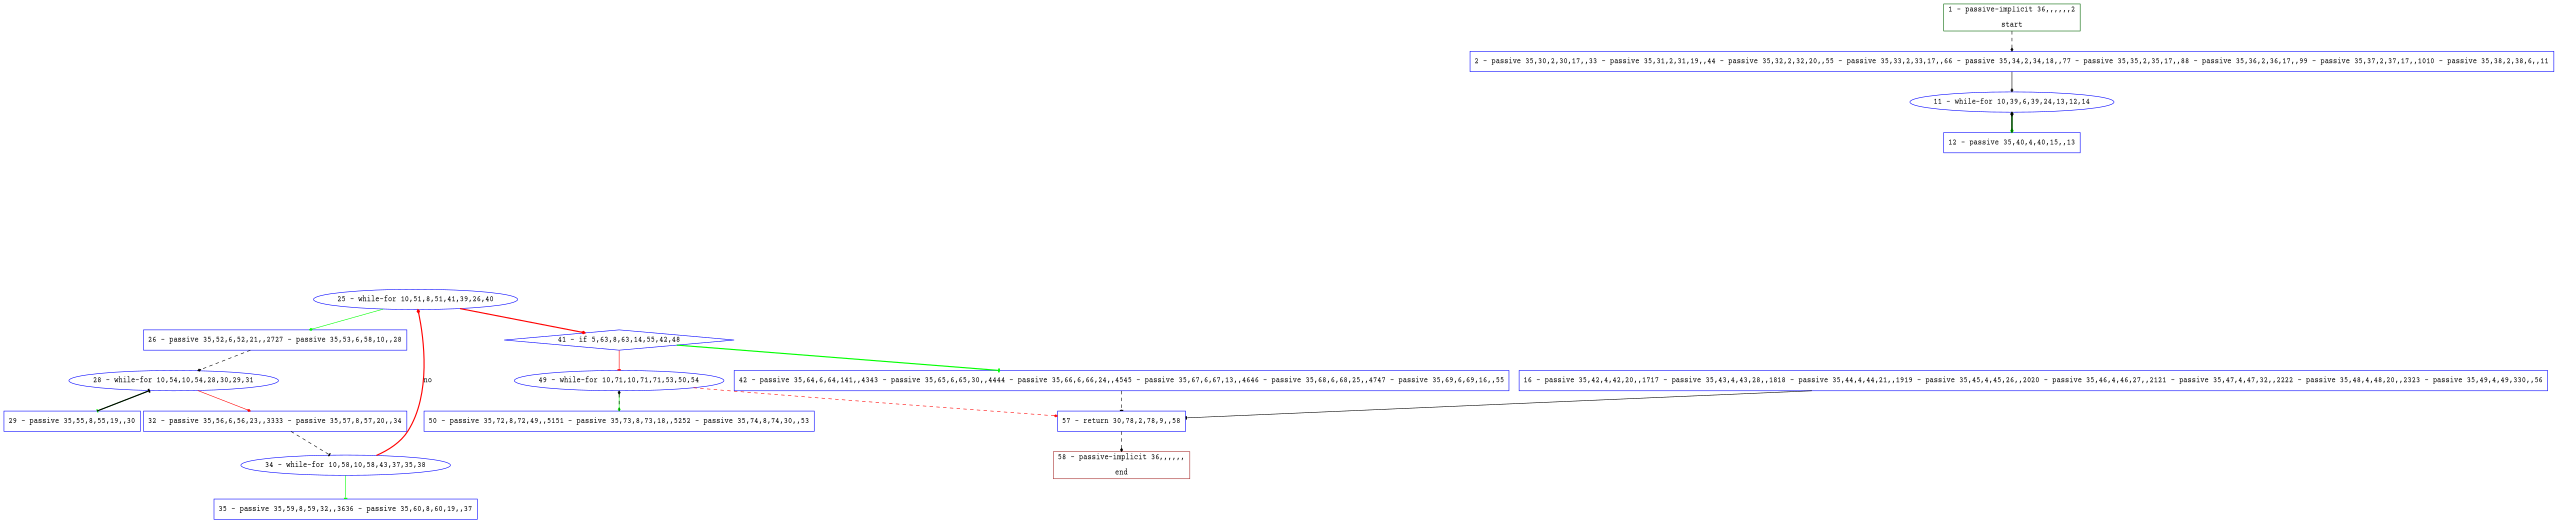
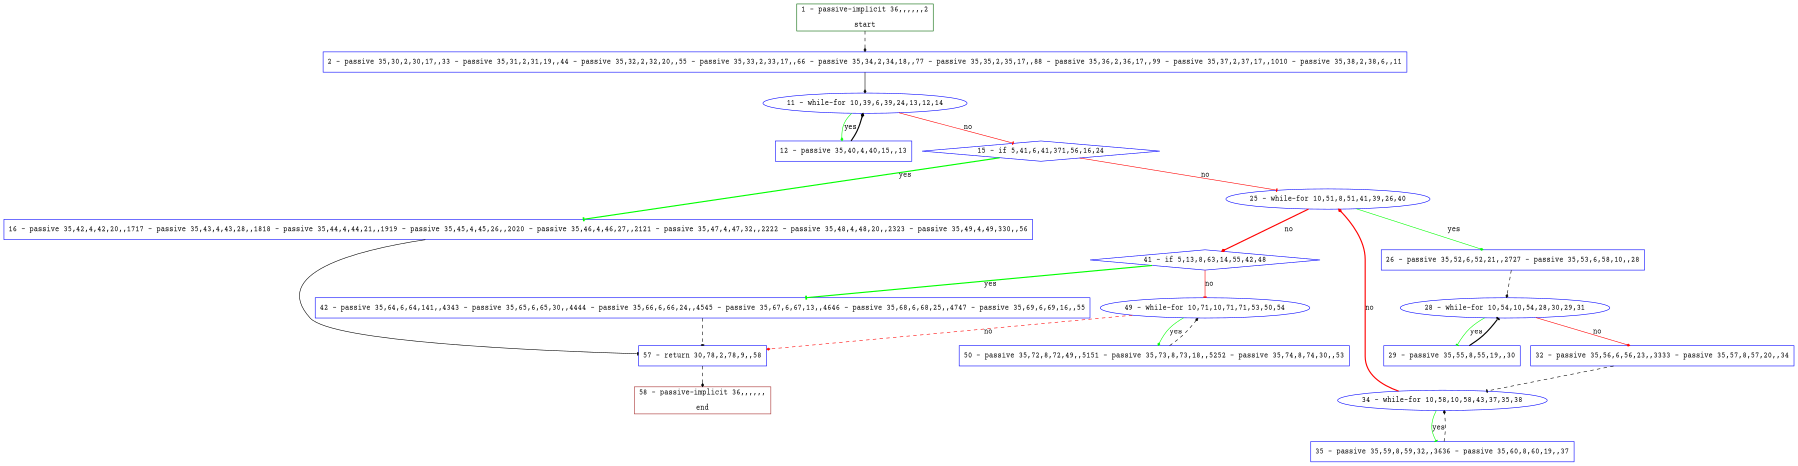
(2012, 121) -> (844, 124)
none -> (1041, 151)
(619, 340) -> (1205, 260)
none -> (1445, 428)
